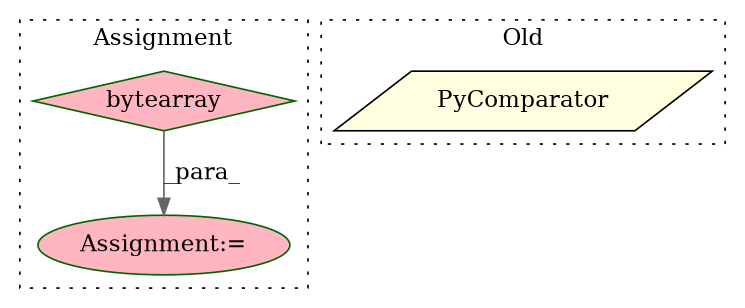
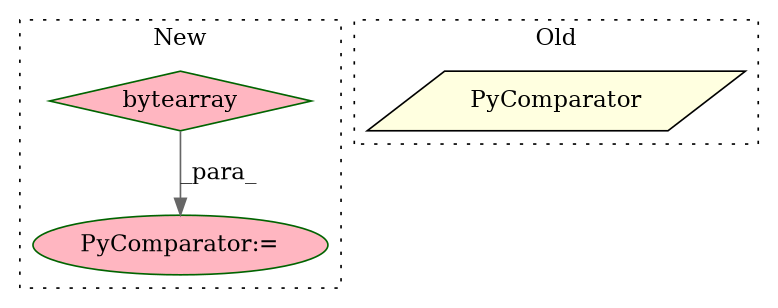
(164, 39) -> (180, 39)
(164, 245) -> (180, 245)
